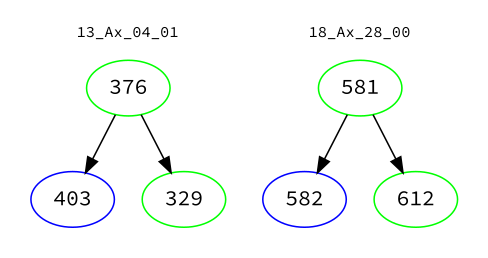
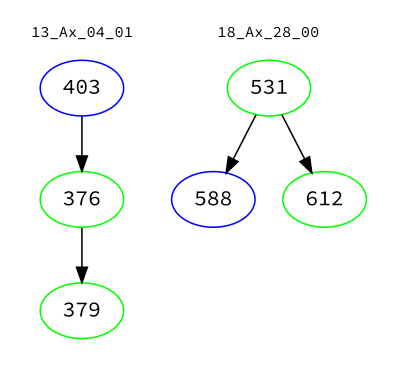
(360, 88) -> (269, 88)
(104, 137) -> (82, 136)
(184, 199) -> (82, 311)
(305, 199) -> (213, 199)
